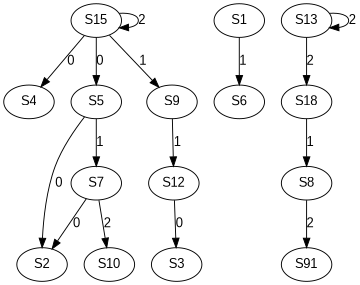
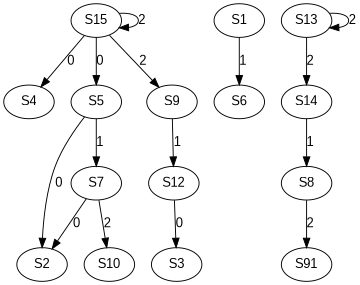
(143, 61) -> (143, 61)
(307, 102) -> (307, 102)
